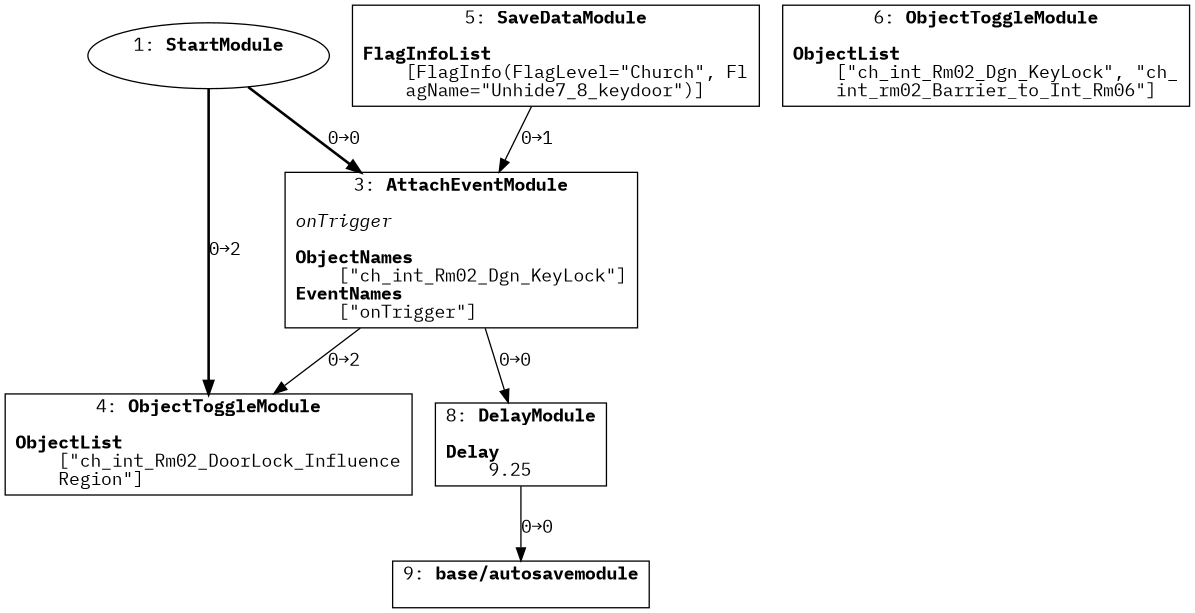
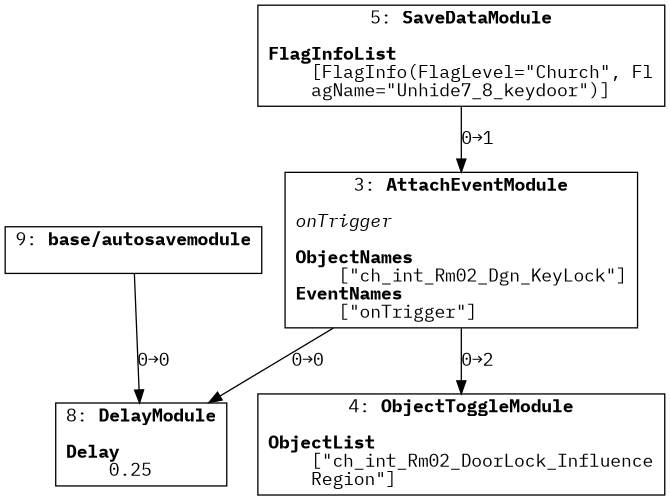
(209, 56) -> none
(986, 56) -> none
(489, 470) -> (109, 470)
(521, 517) -> (137, 332)
